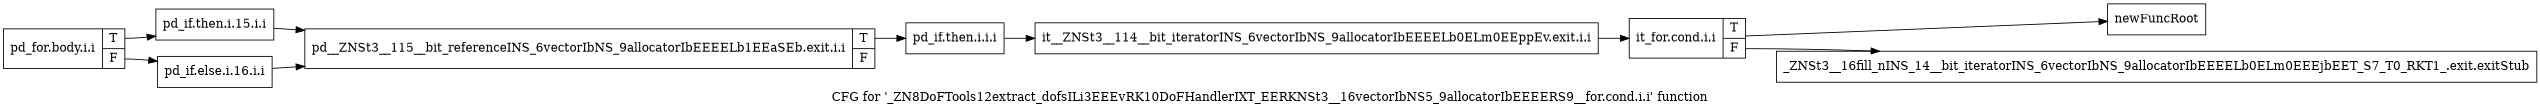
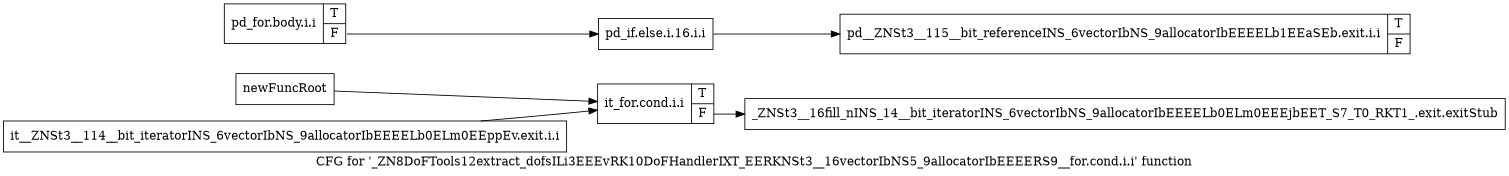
(215, 25) -> none
(1922, 29) -> (461, 96)
(955, 38) -> none
